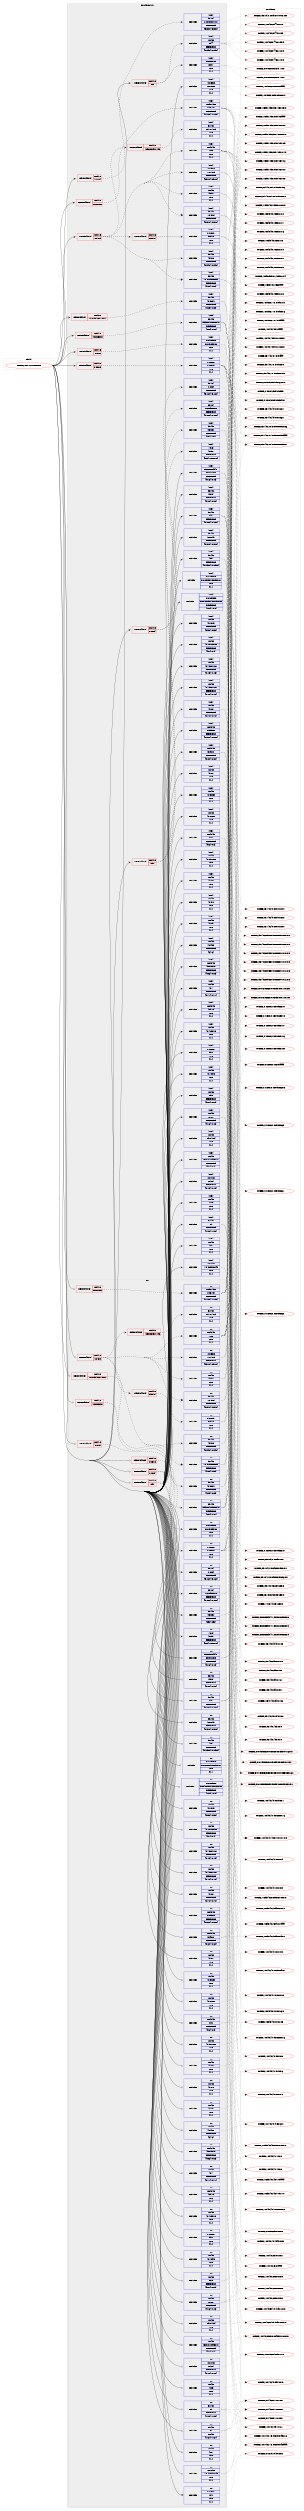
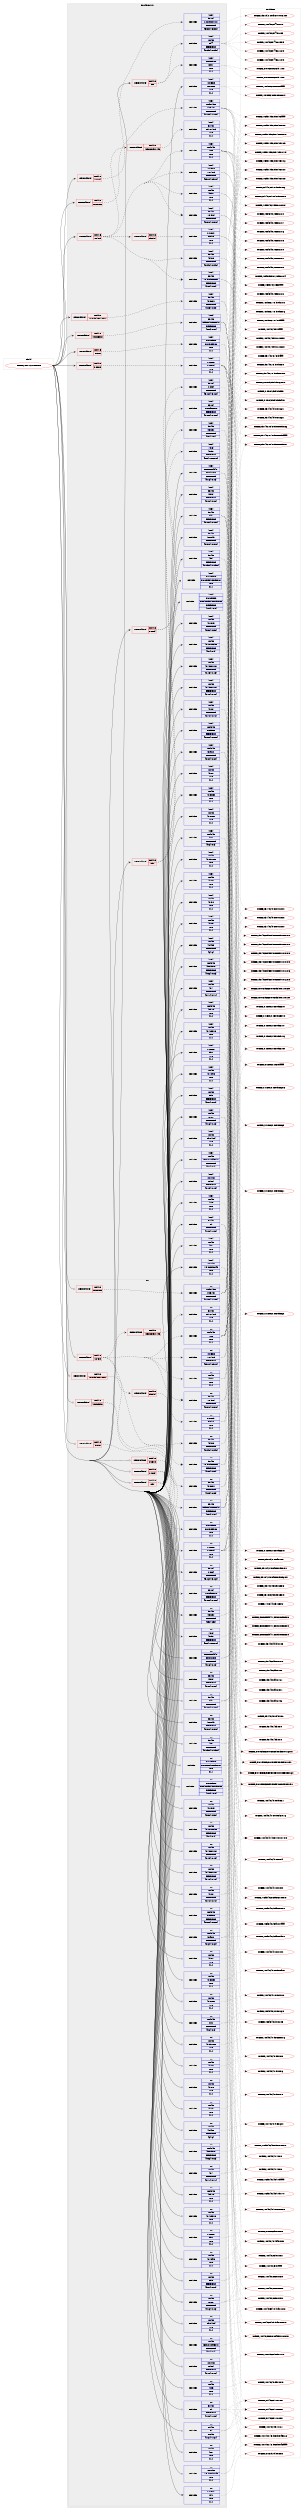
(270, 108) -> none
(270, 241) -> (270, 241)
(270, 1701) -> (270, 1701)
(270, 1816) -> (270, 1816)
